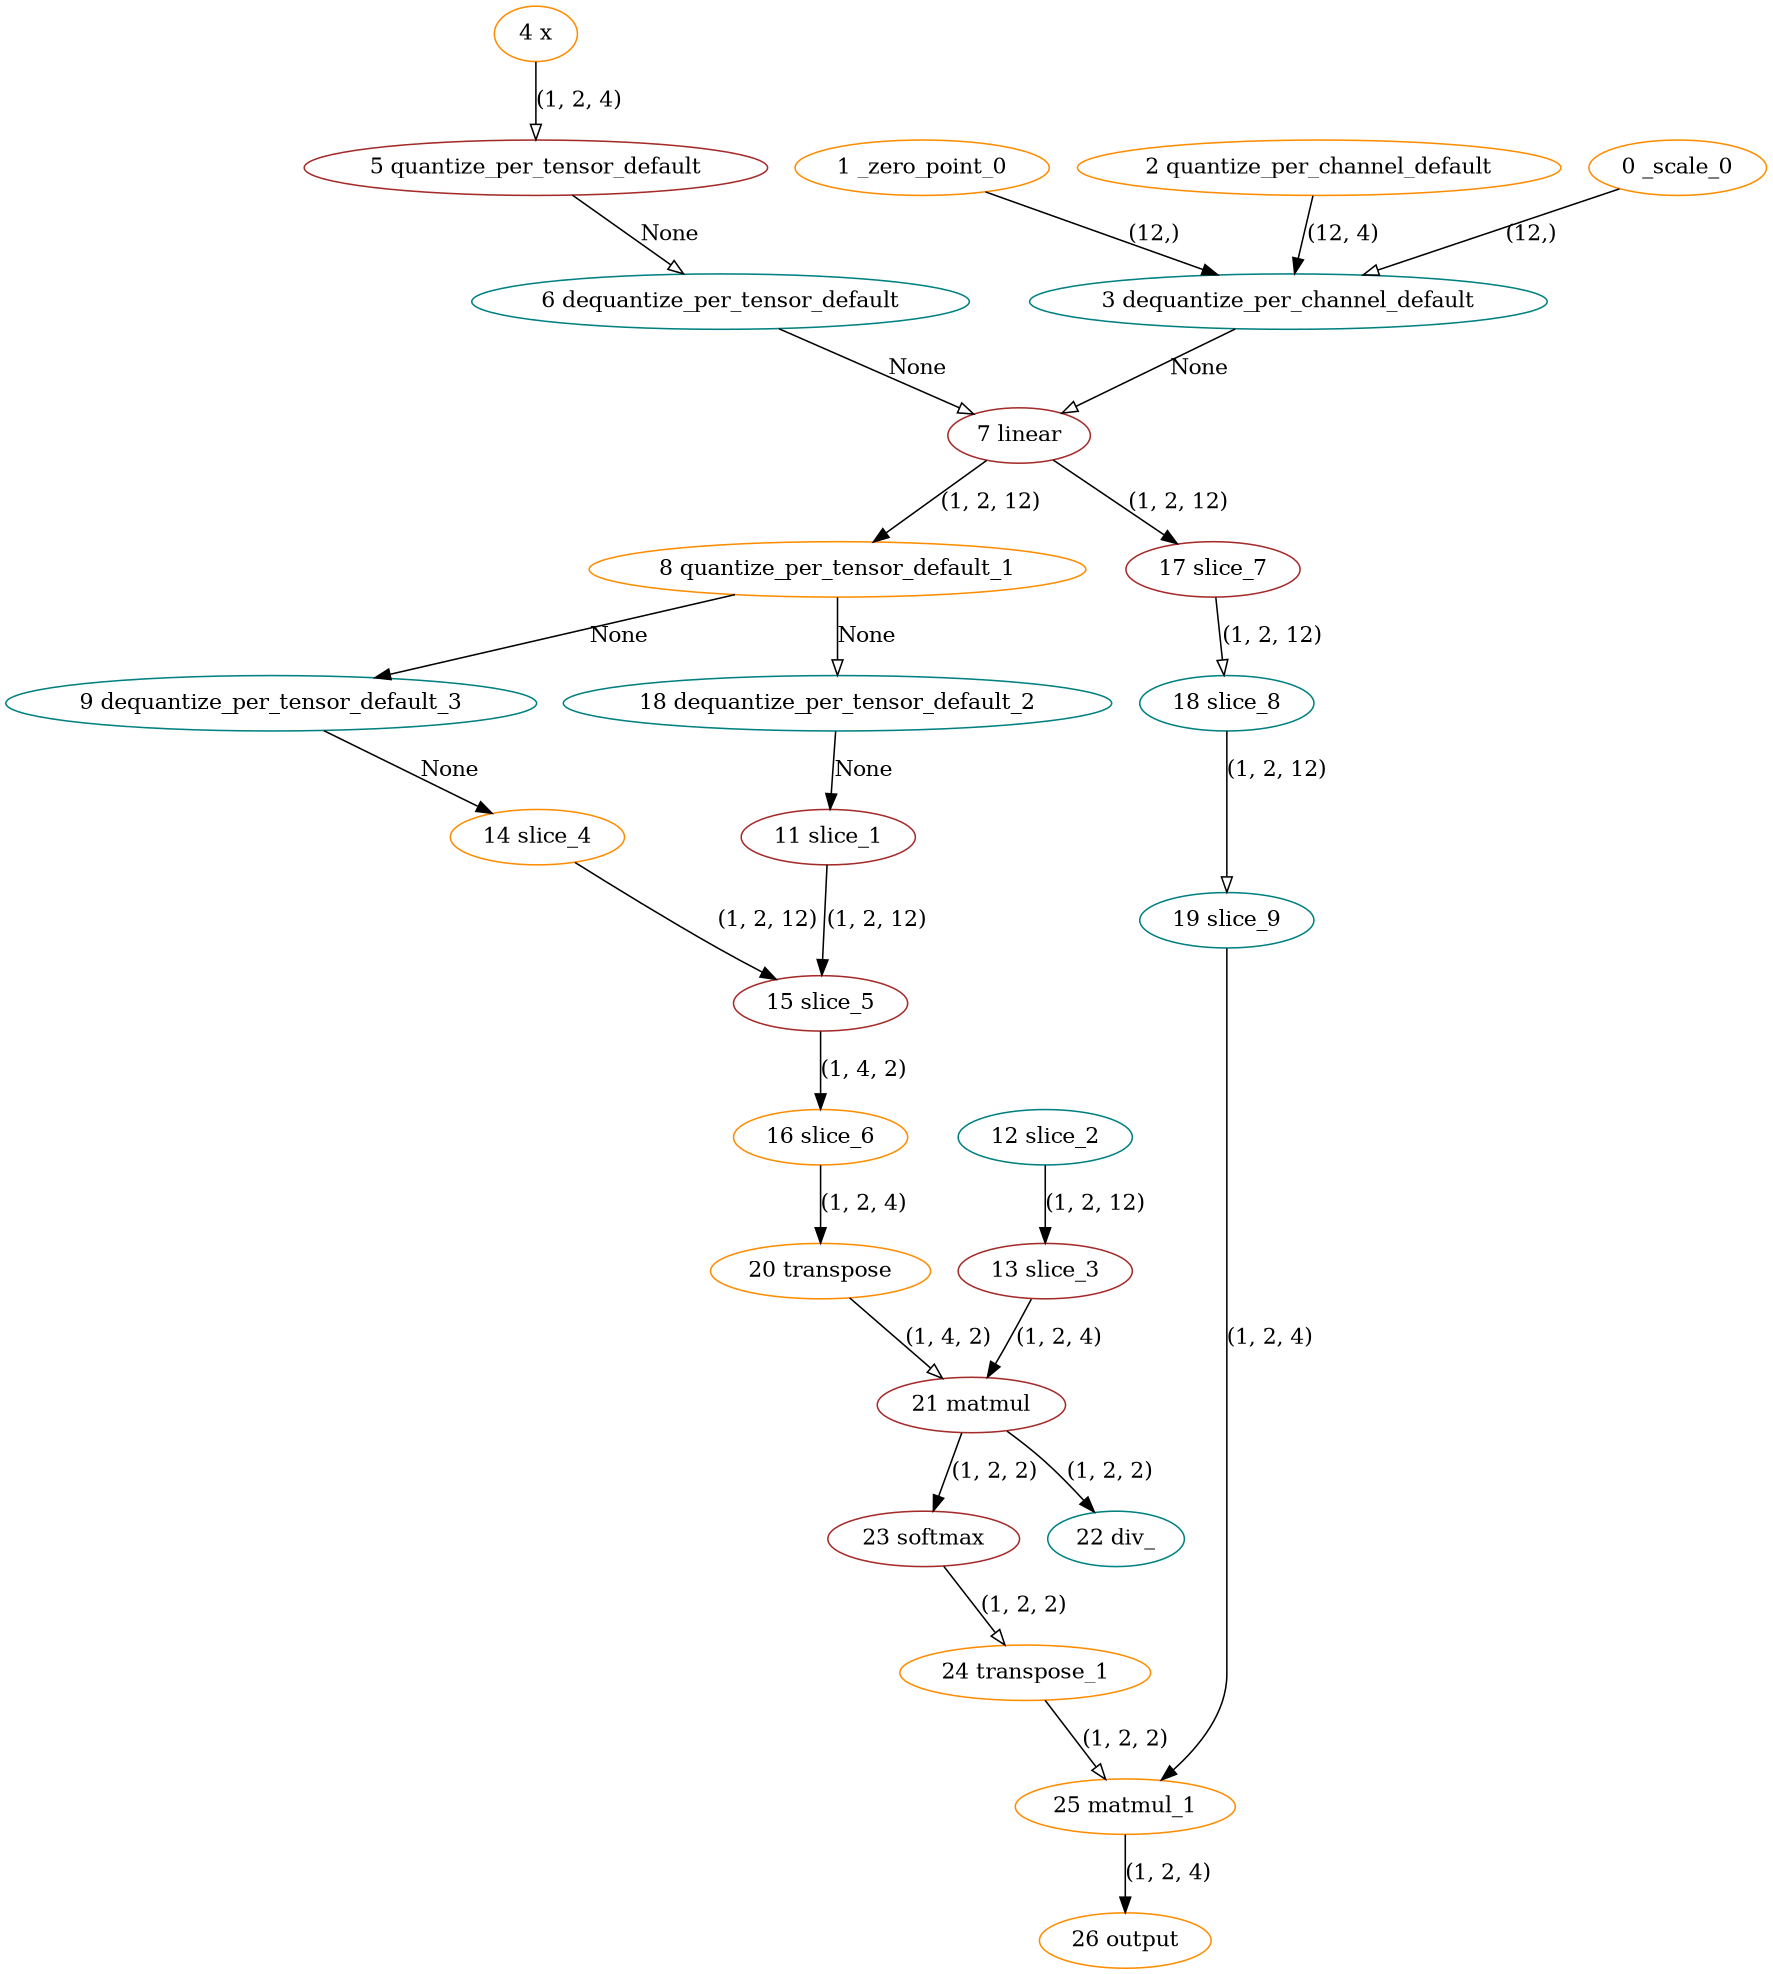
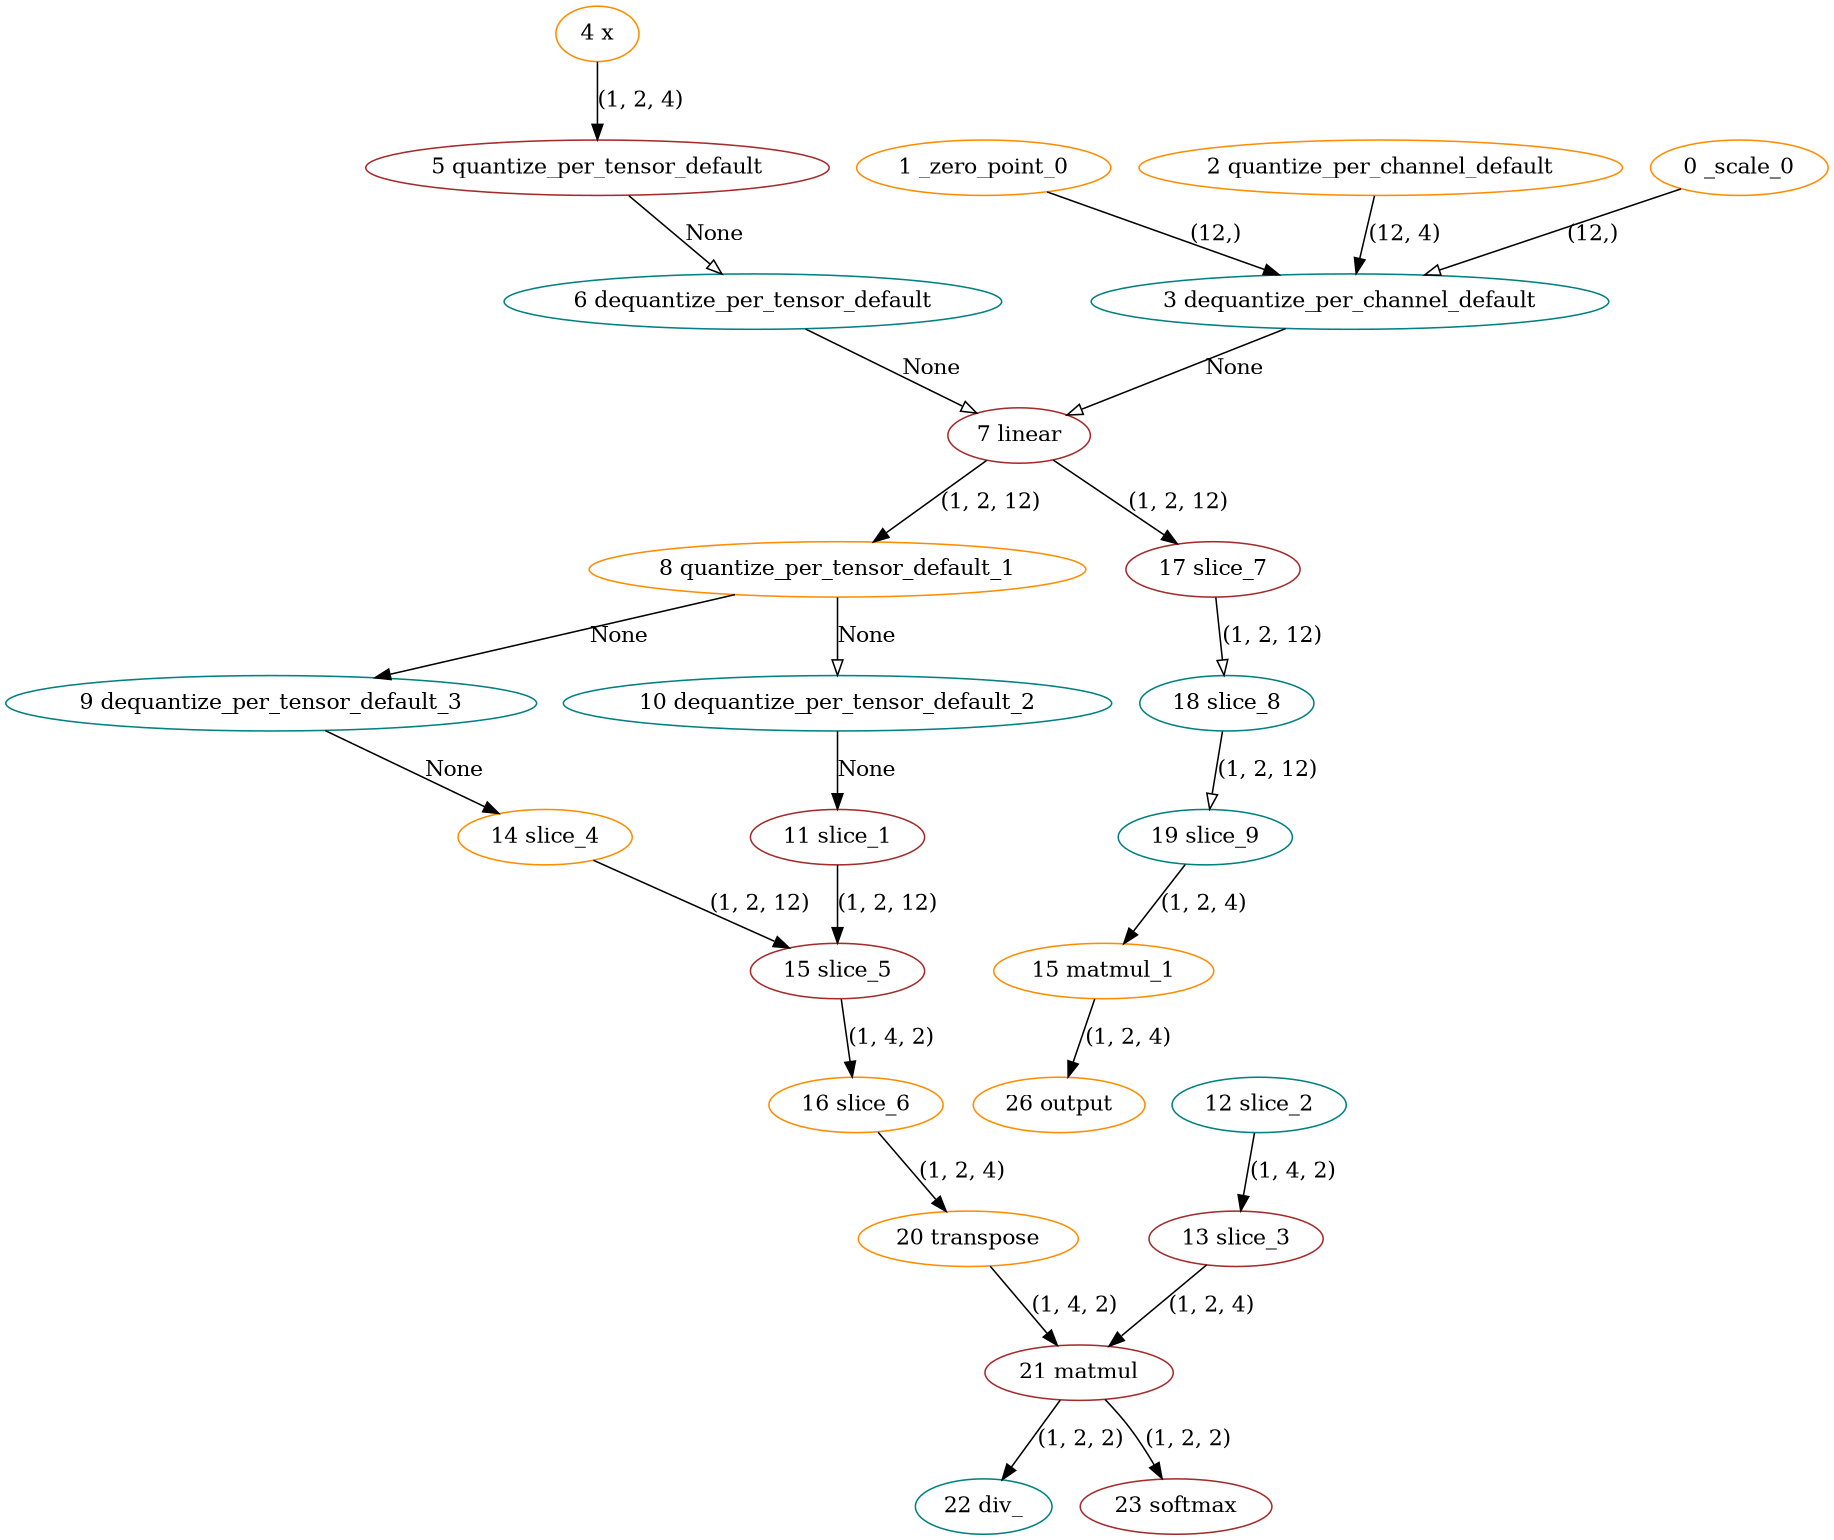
(536, 93) -> (597, 93)
(838, 703) -> (838, 703)
(1095, 1204) -> (1293, 1172)
(890, 1333) -> (1019, 1300)
(1025, 1673) -> none
(1125, 1807) -> (1104, 971)
